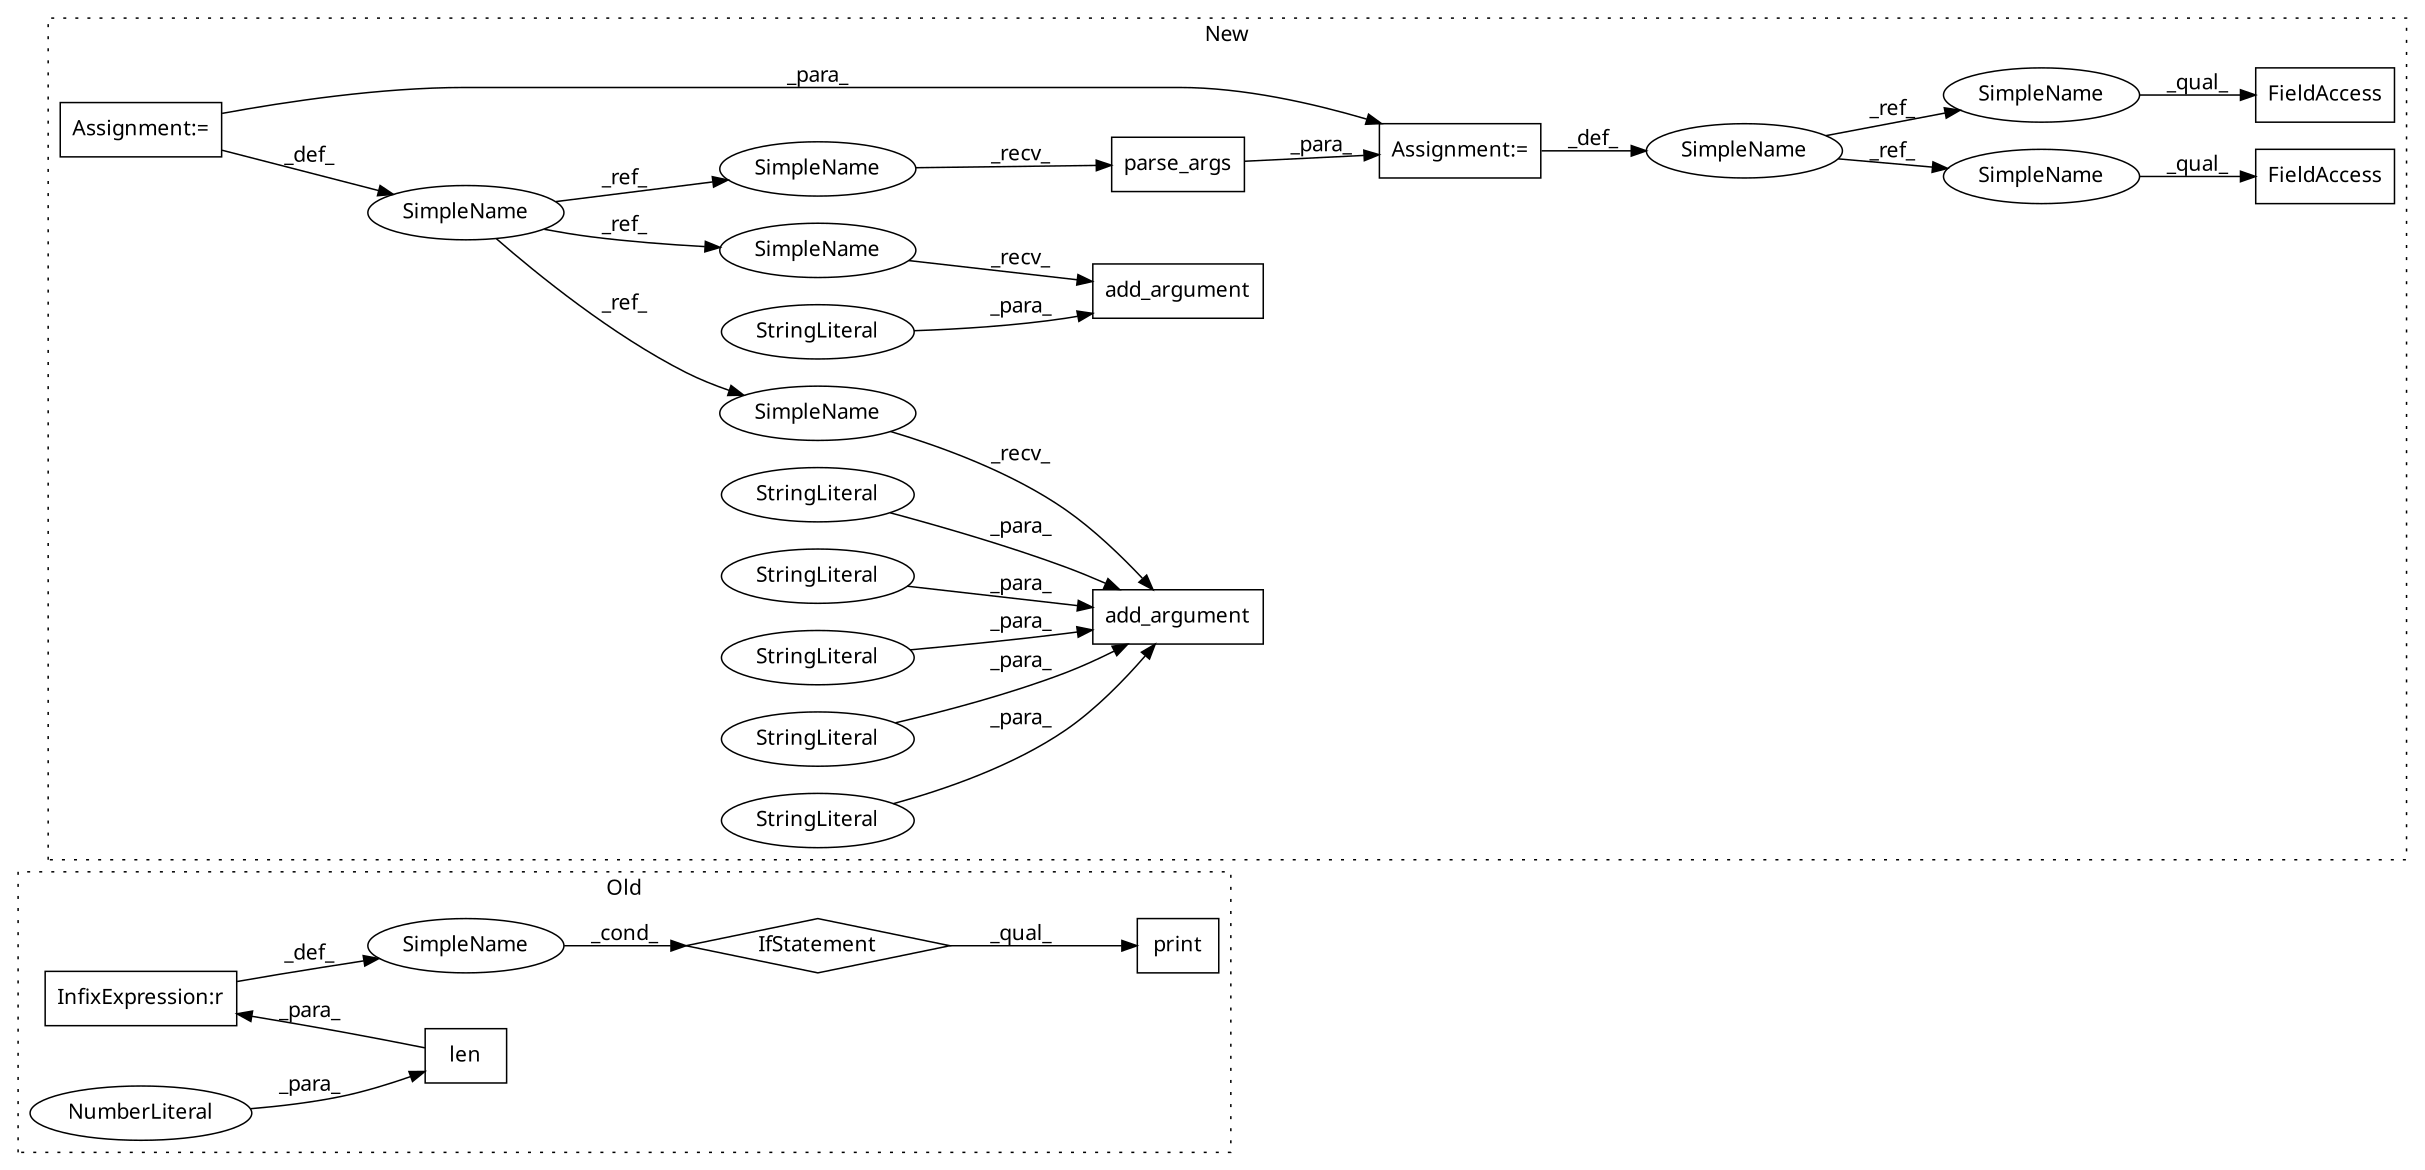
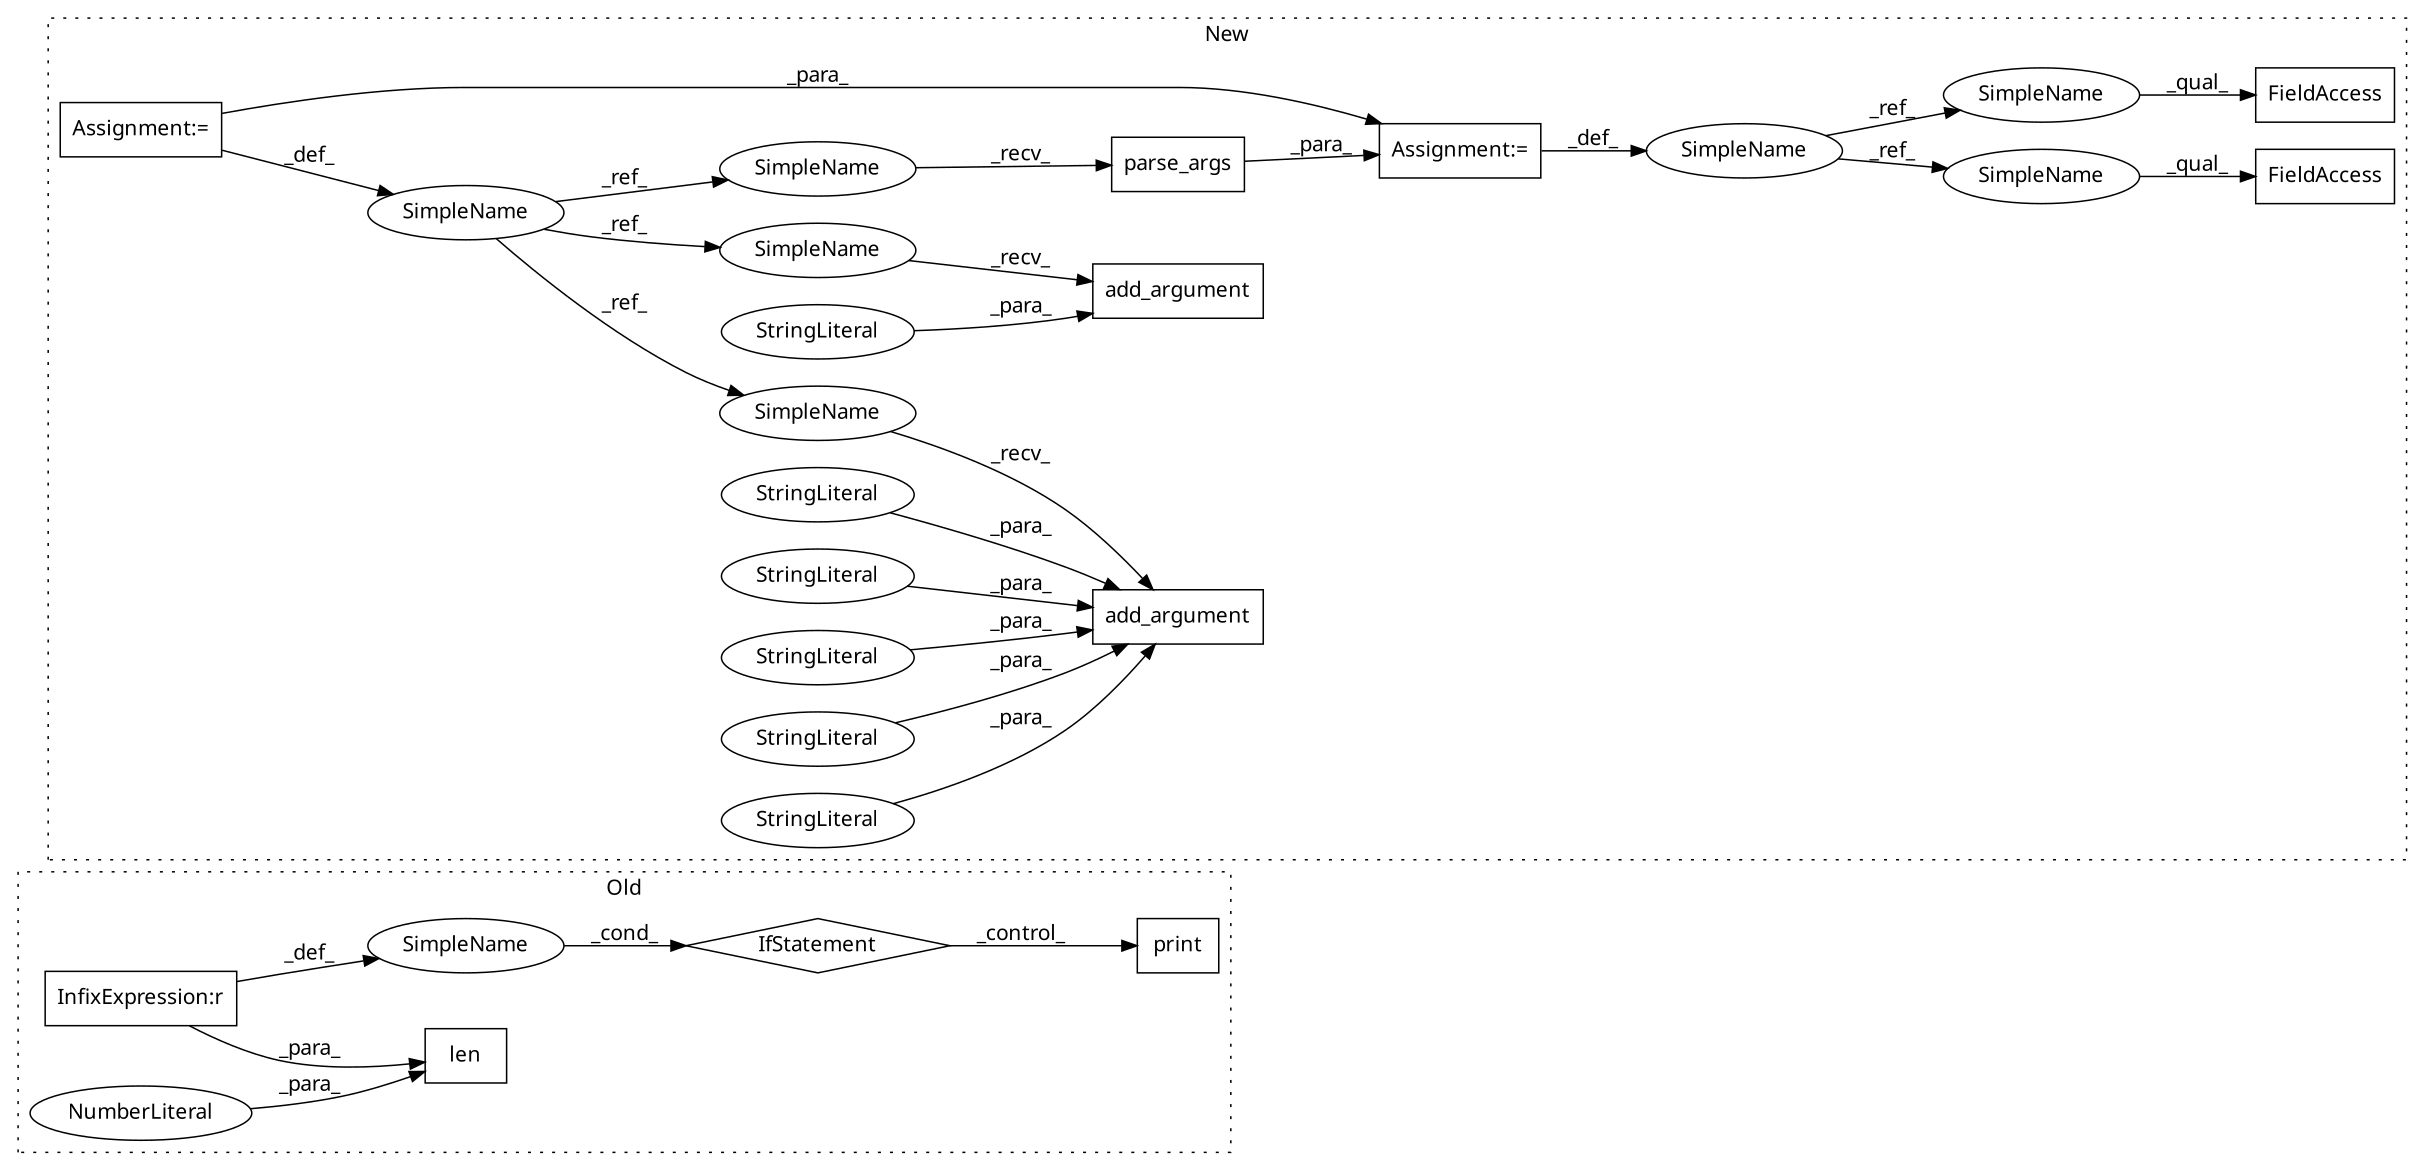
(1021, 934) -> (1021, 934)
(338, 1031) -> (296, 1063)
